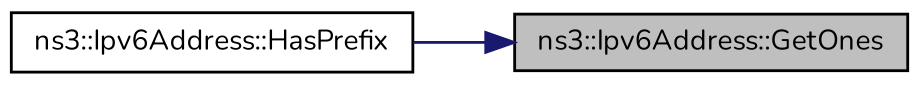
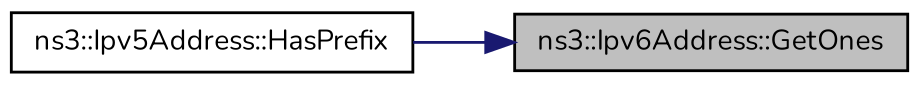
(212, 42) -> (212, 42)
